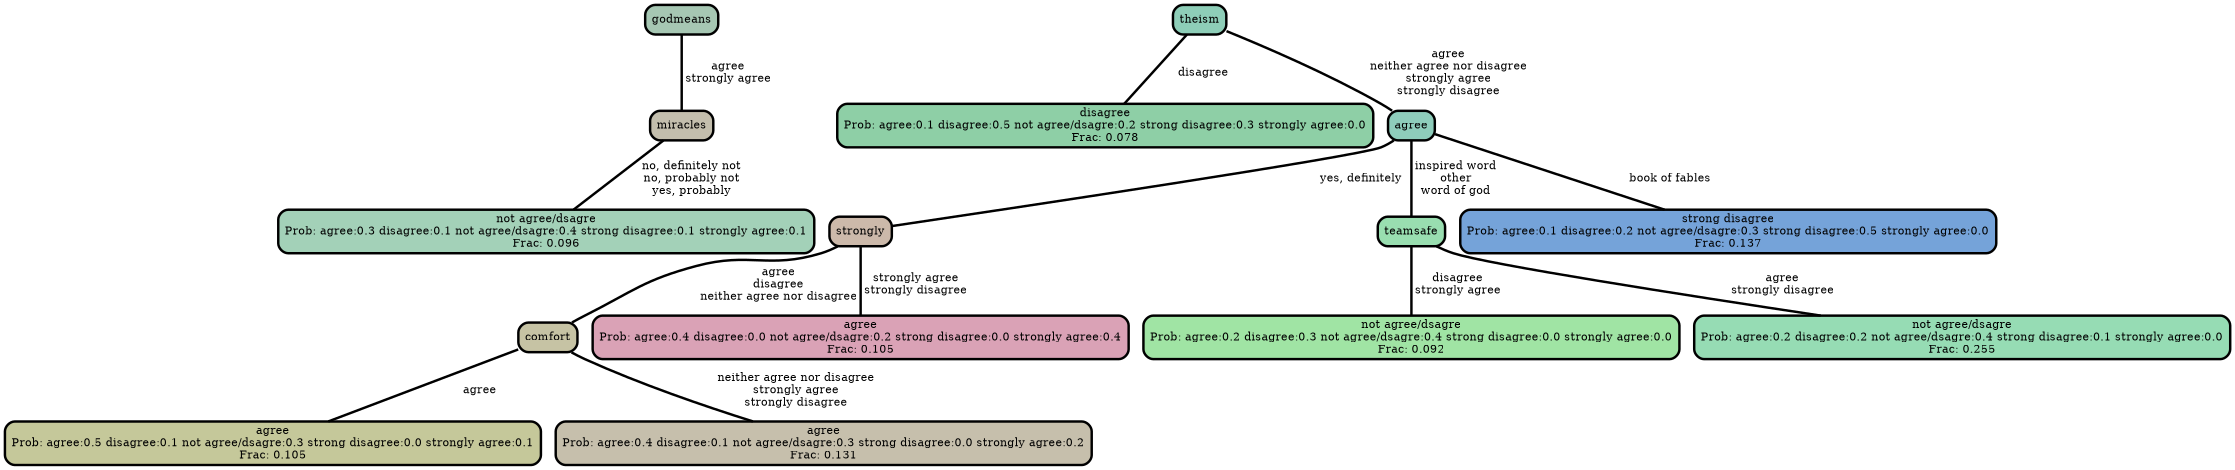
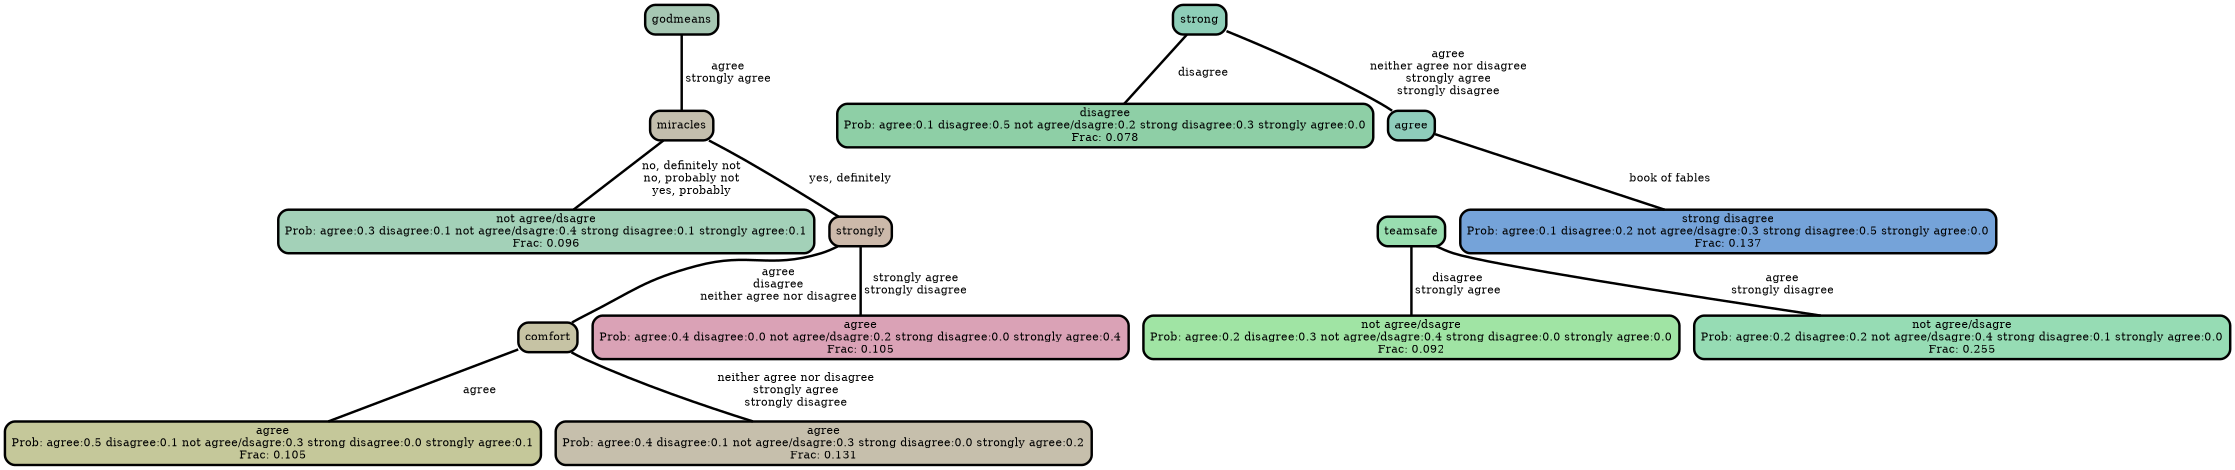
(1200, 20) -> (1200, 20)
(1411, 178) -> none
(1144, 188) -> (774, 177)
